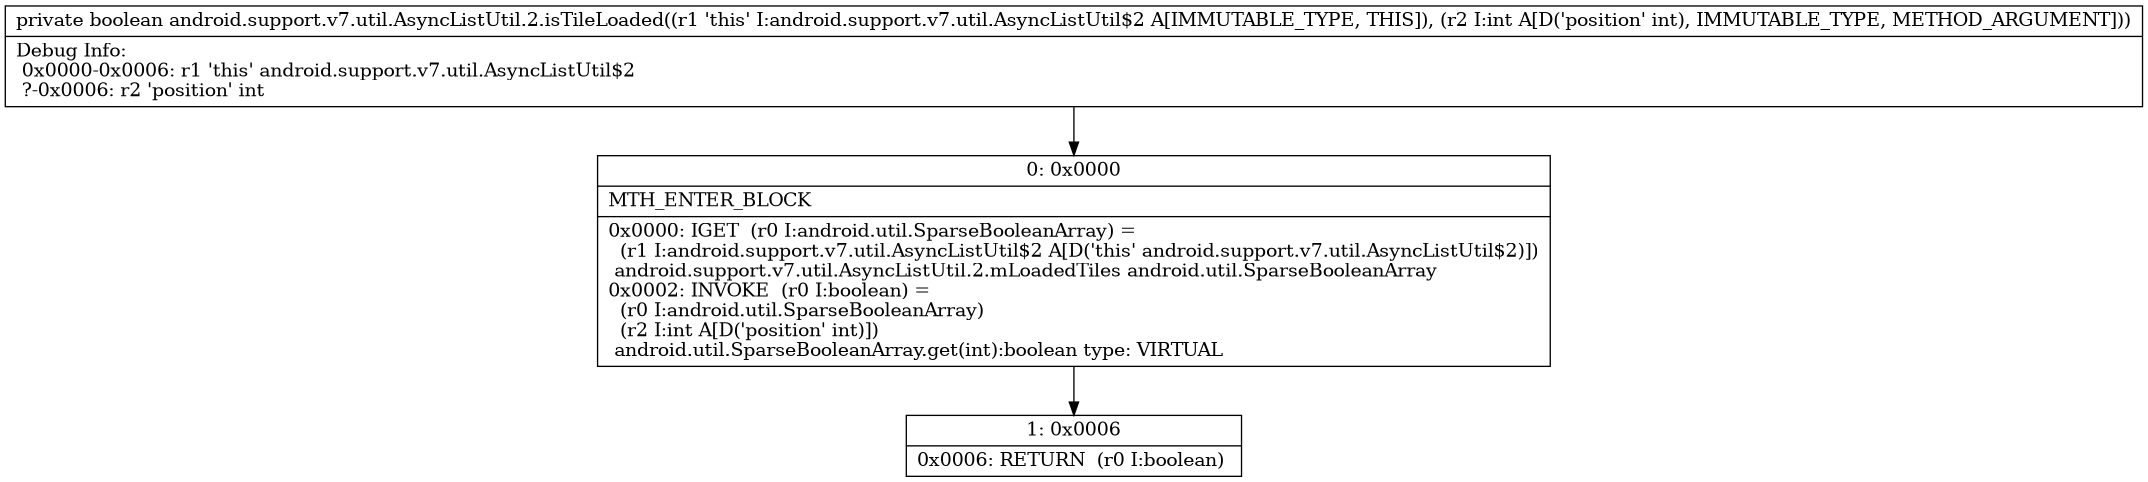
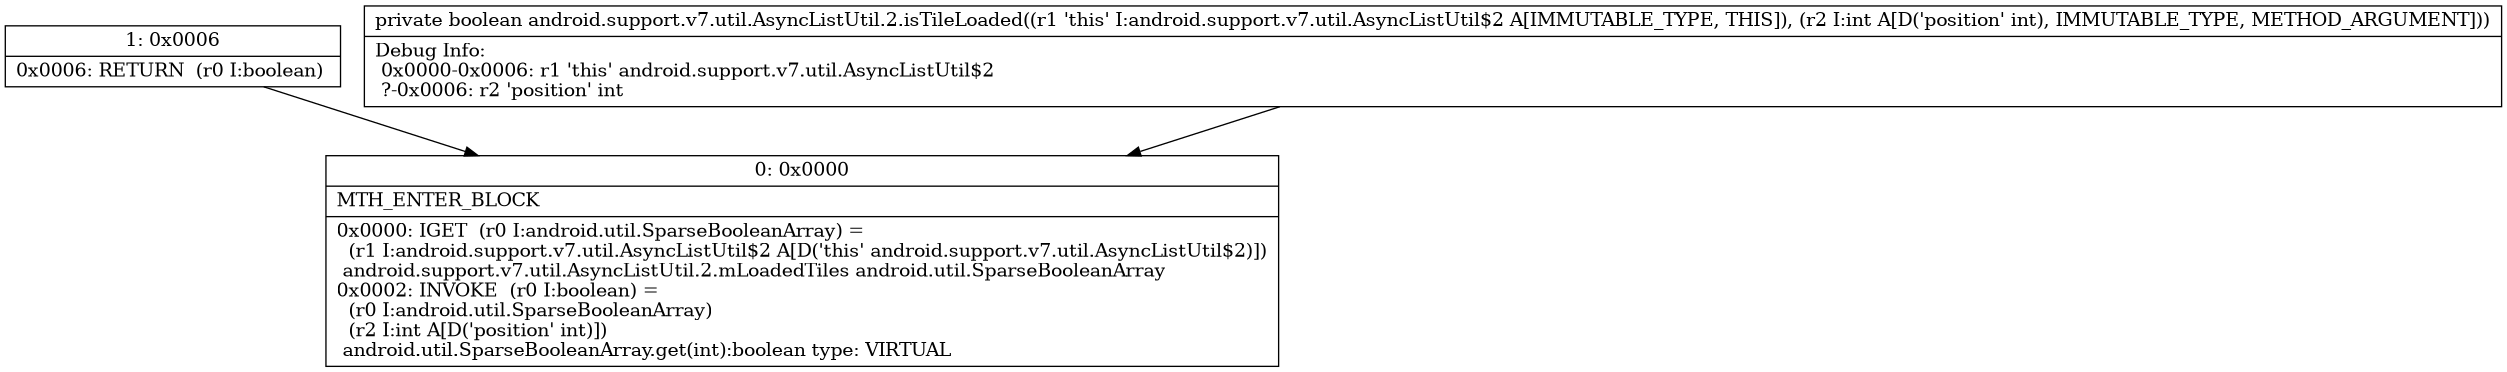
(1074, 384) -> (364, 119)
